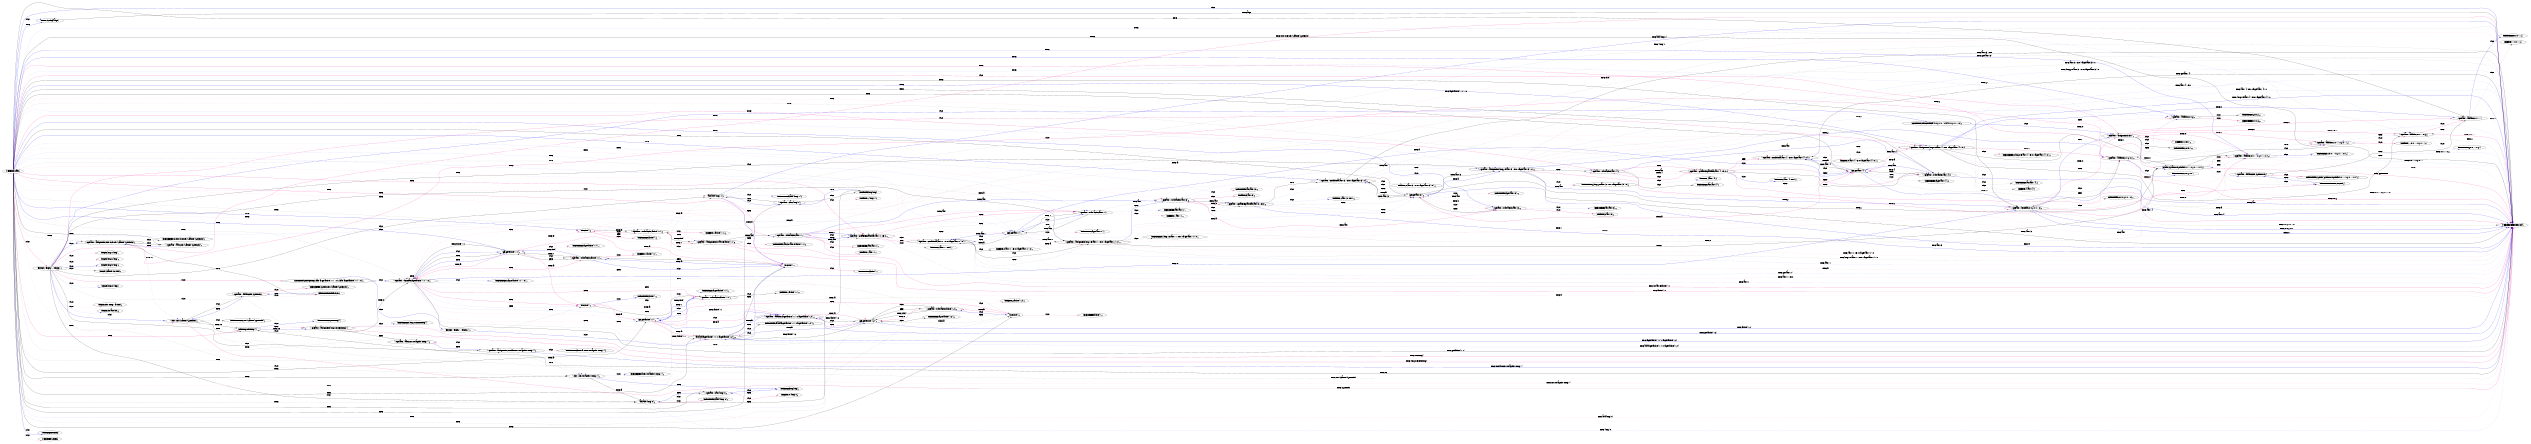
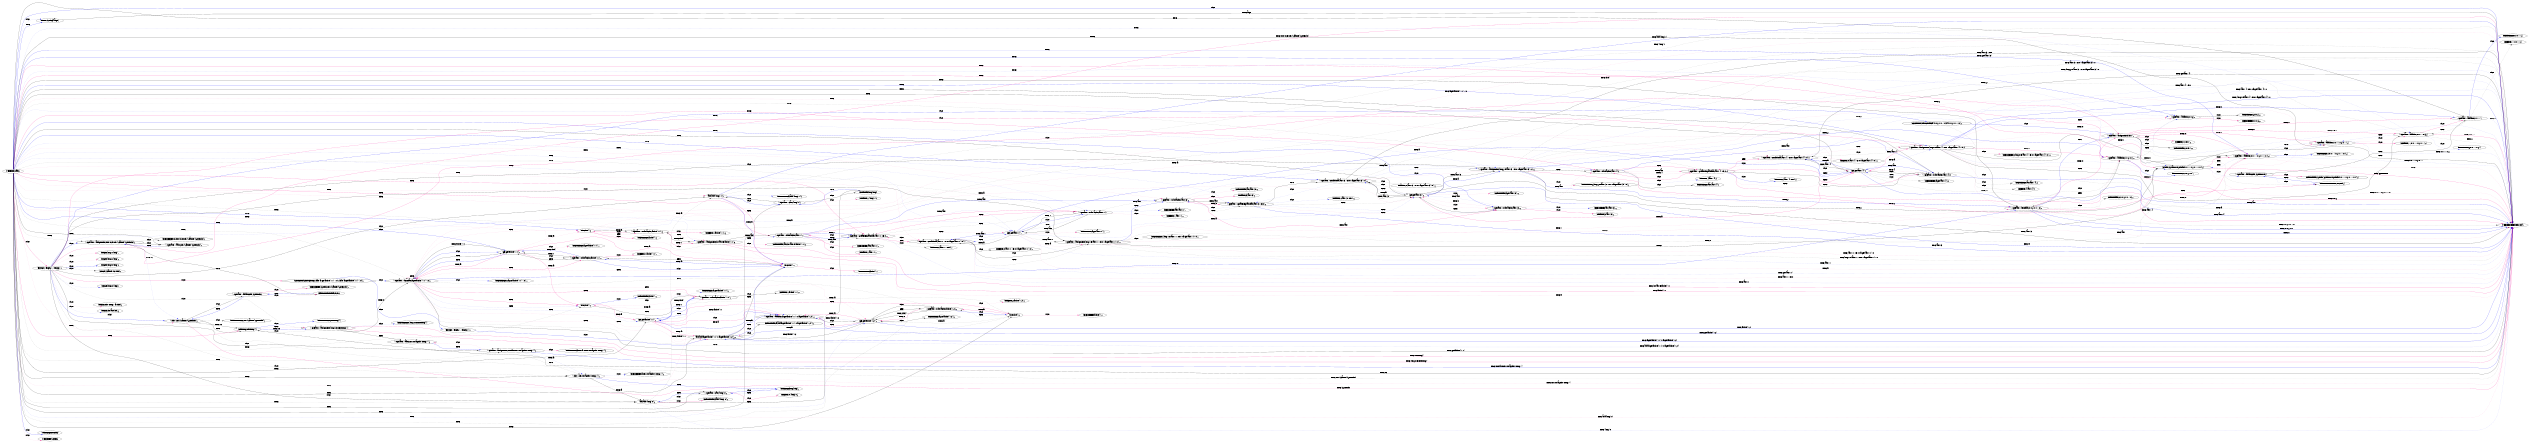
(981, 75) -> (981, 75)
